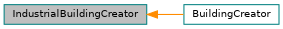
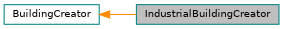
(171, 14) -> (123, 14)
